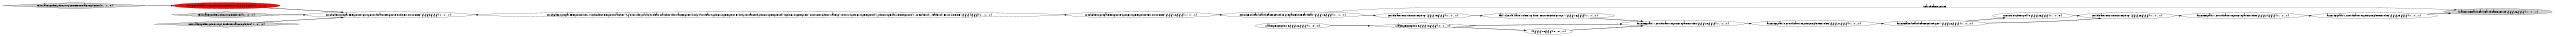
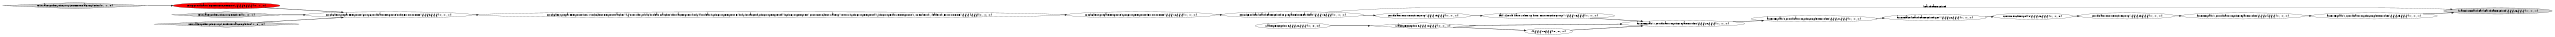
(2042, 22) -> none
